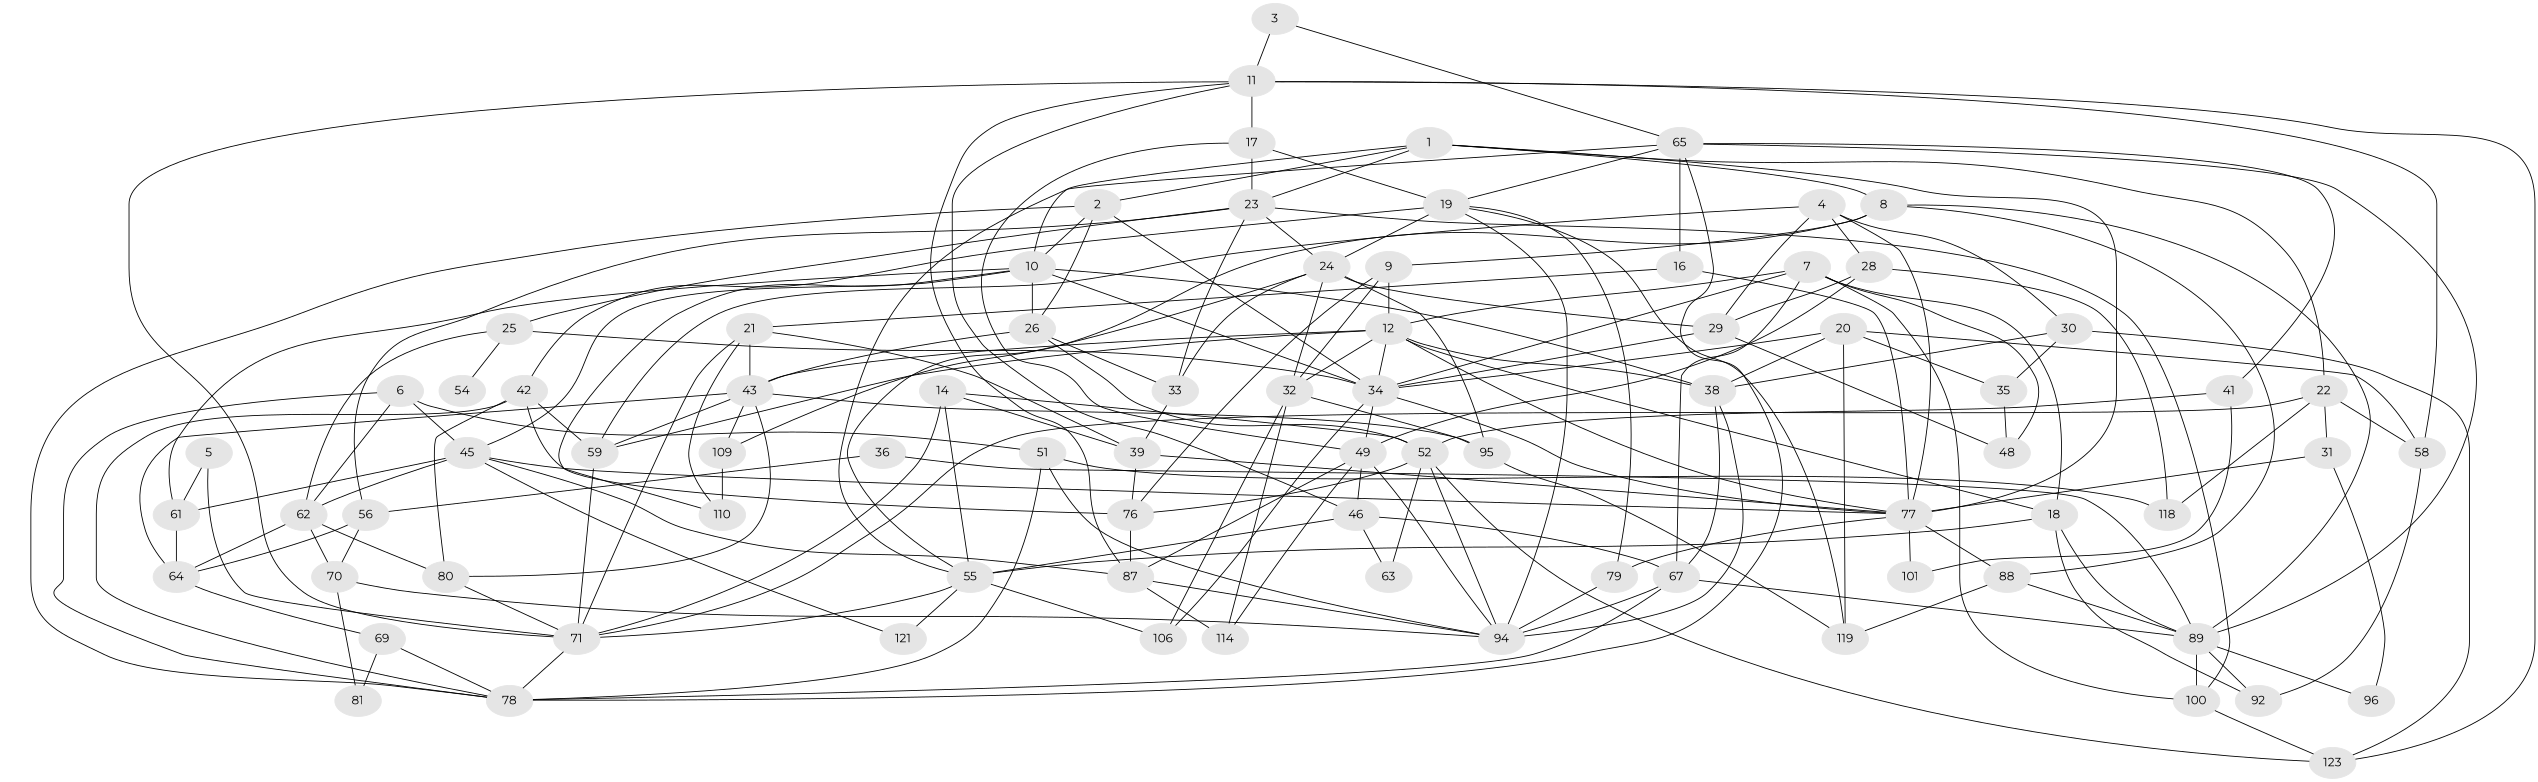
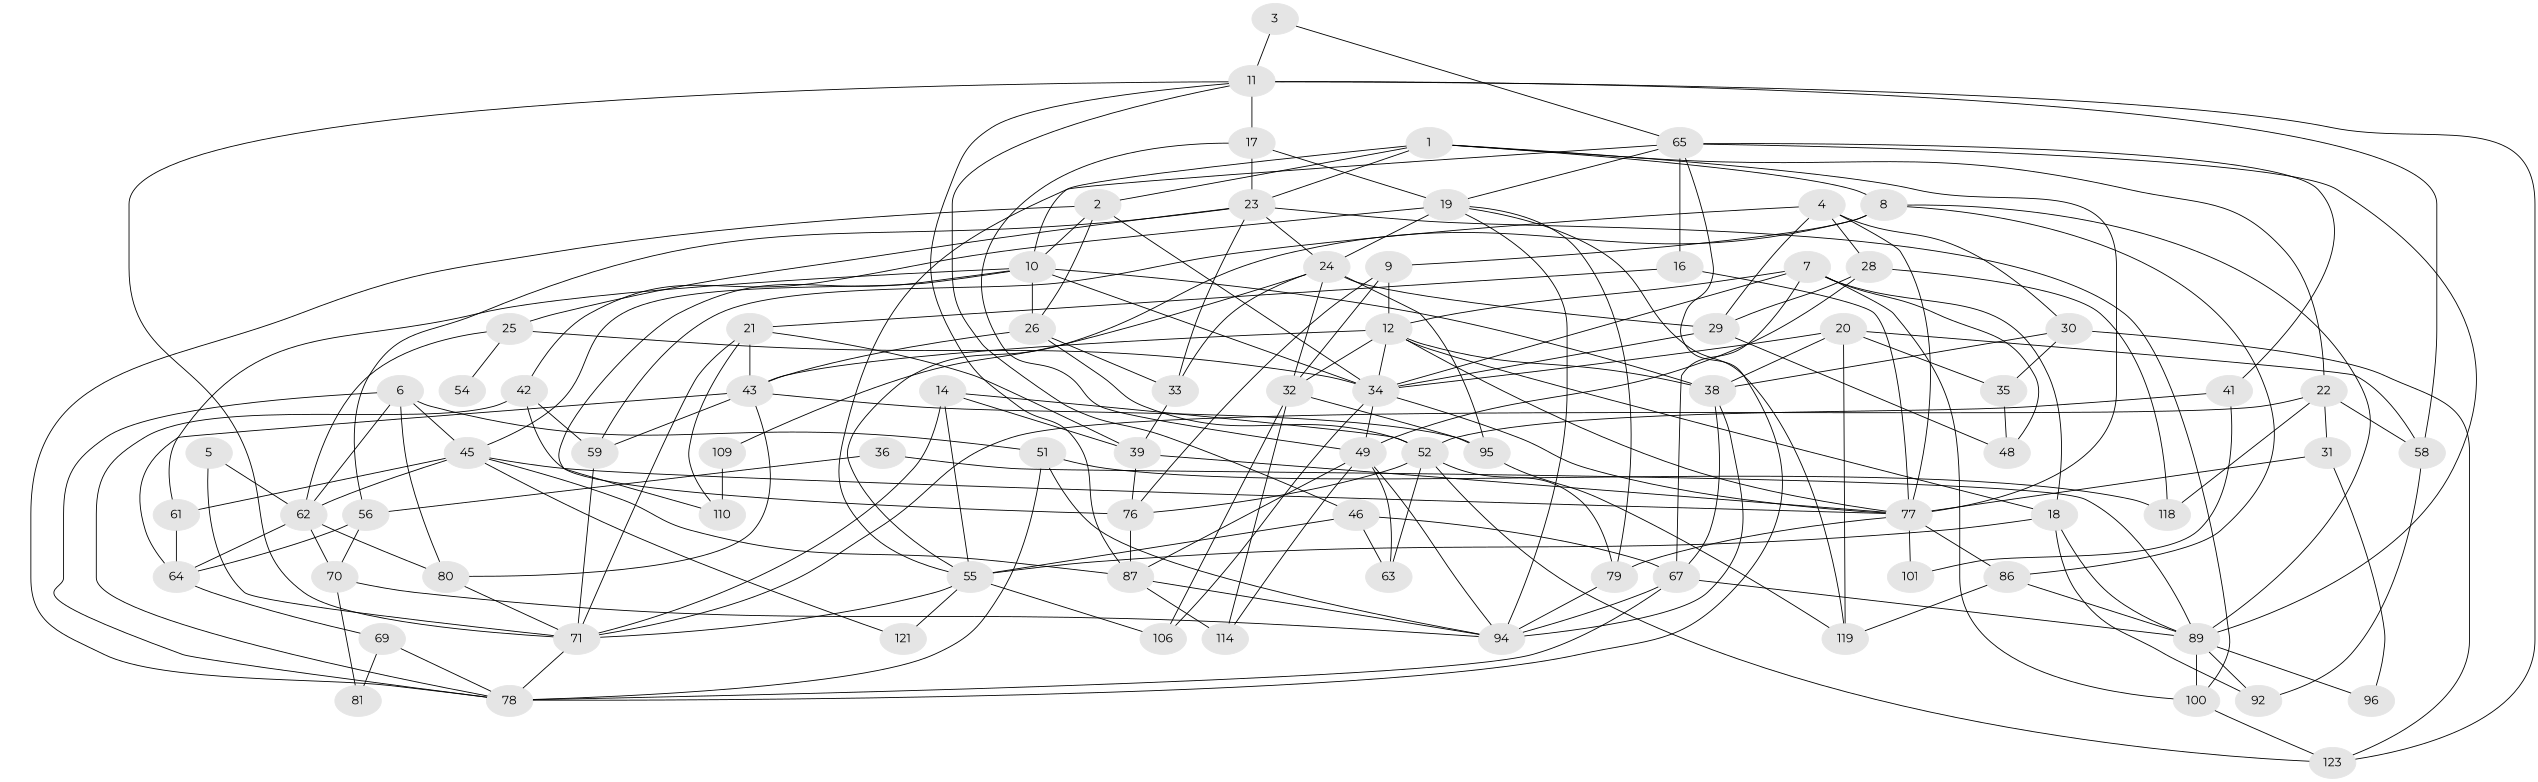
(987, 364) -> none
(735, 424) -> none
(434, 455) -> (413, 486)
(193, 484) -> (263, 488)
(1360, 484) -> (1390, 513)
(1462, 542) -> (1571, 494)
(2007, 577) -> (2007, 577)
